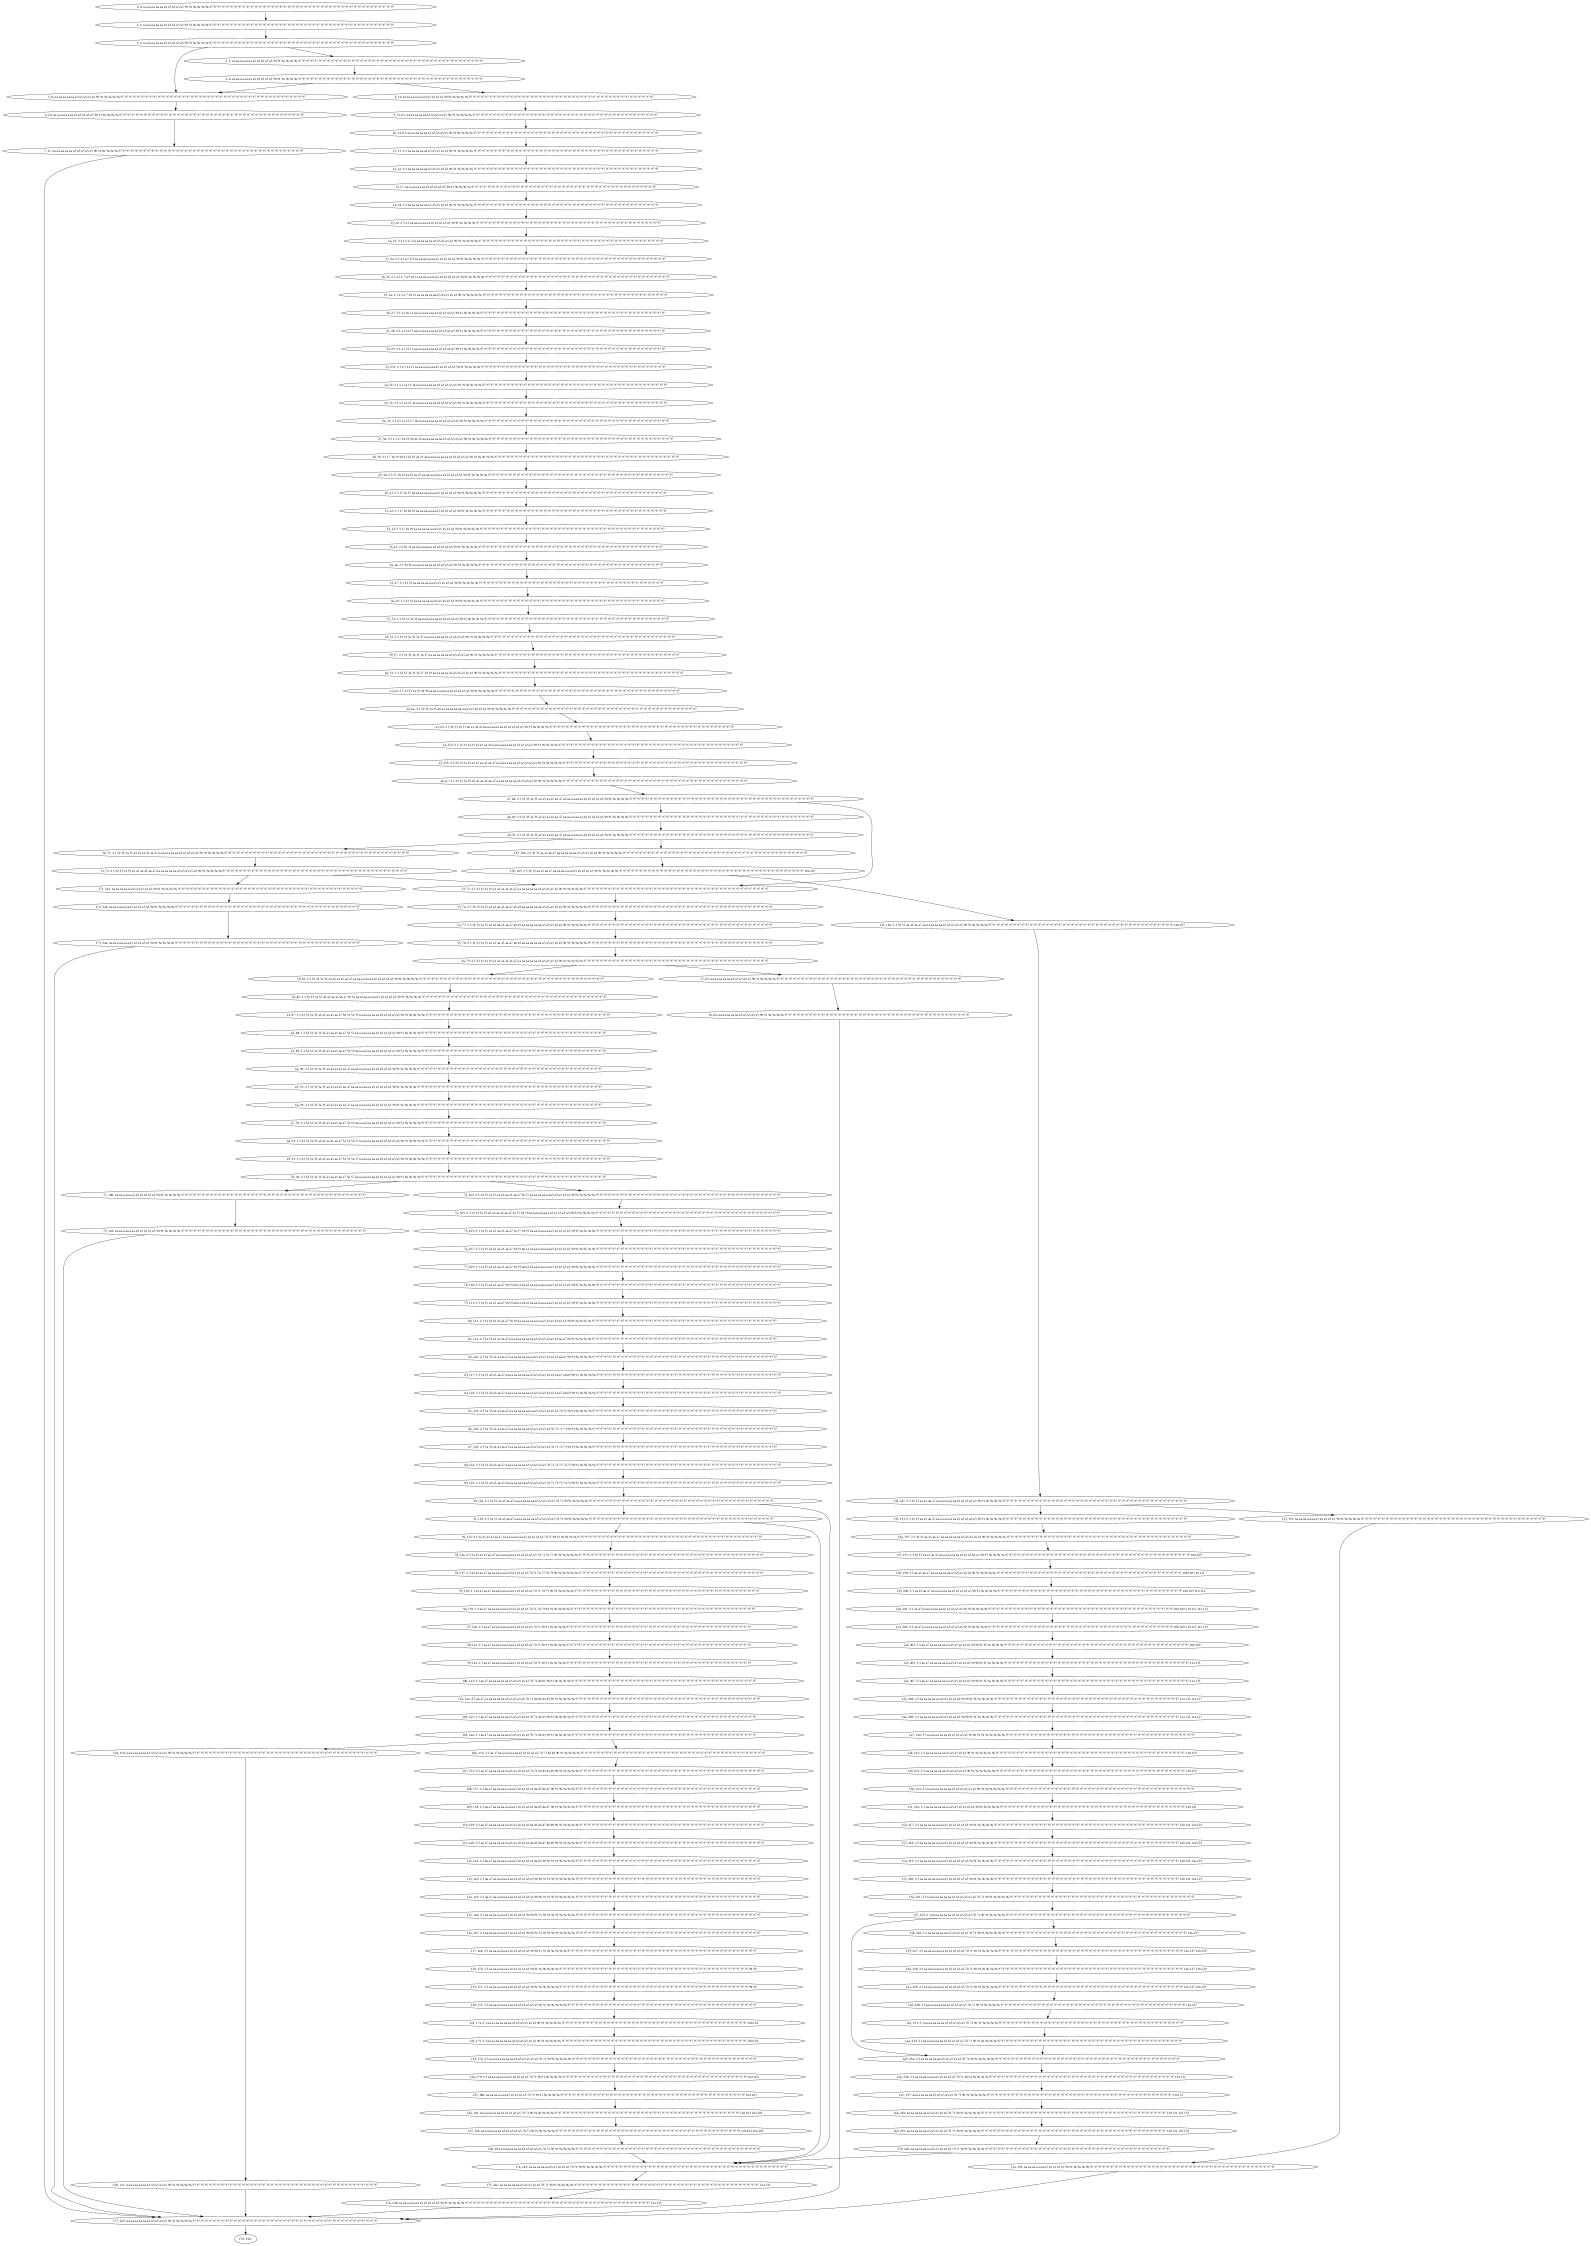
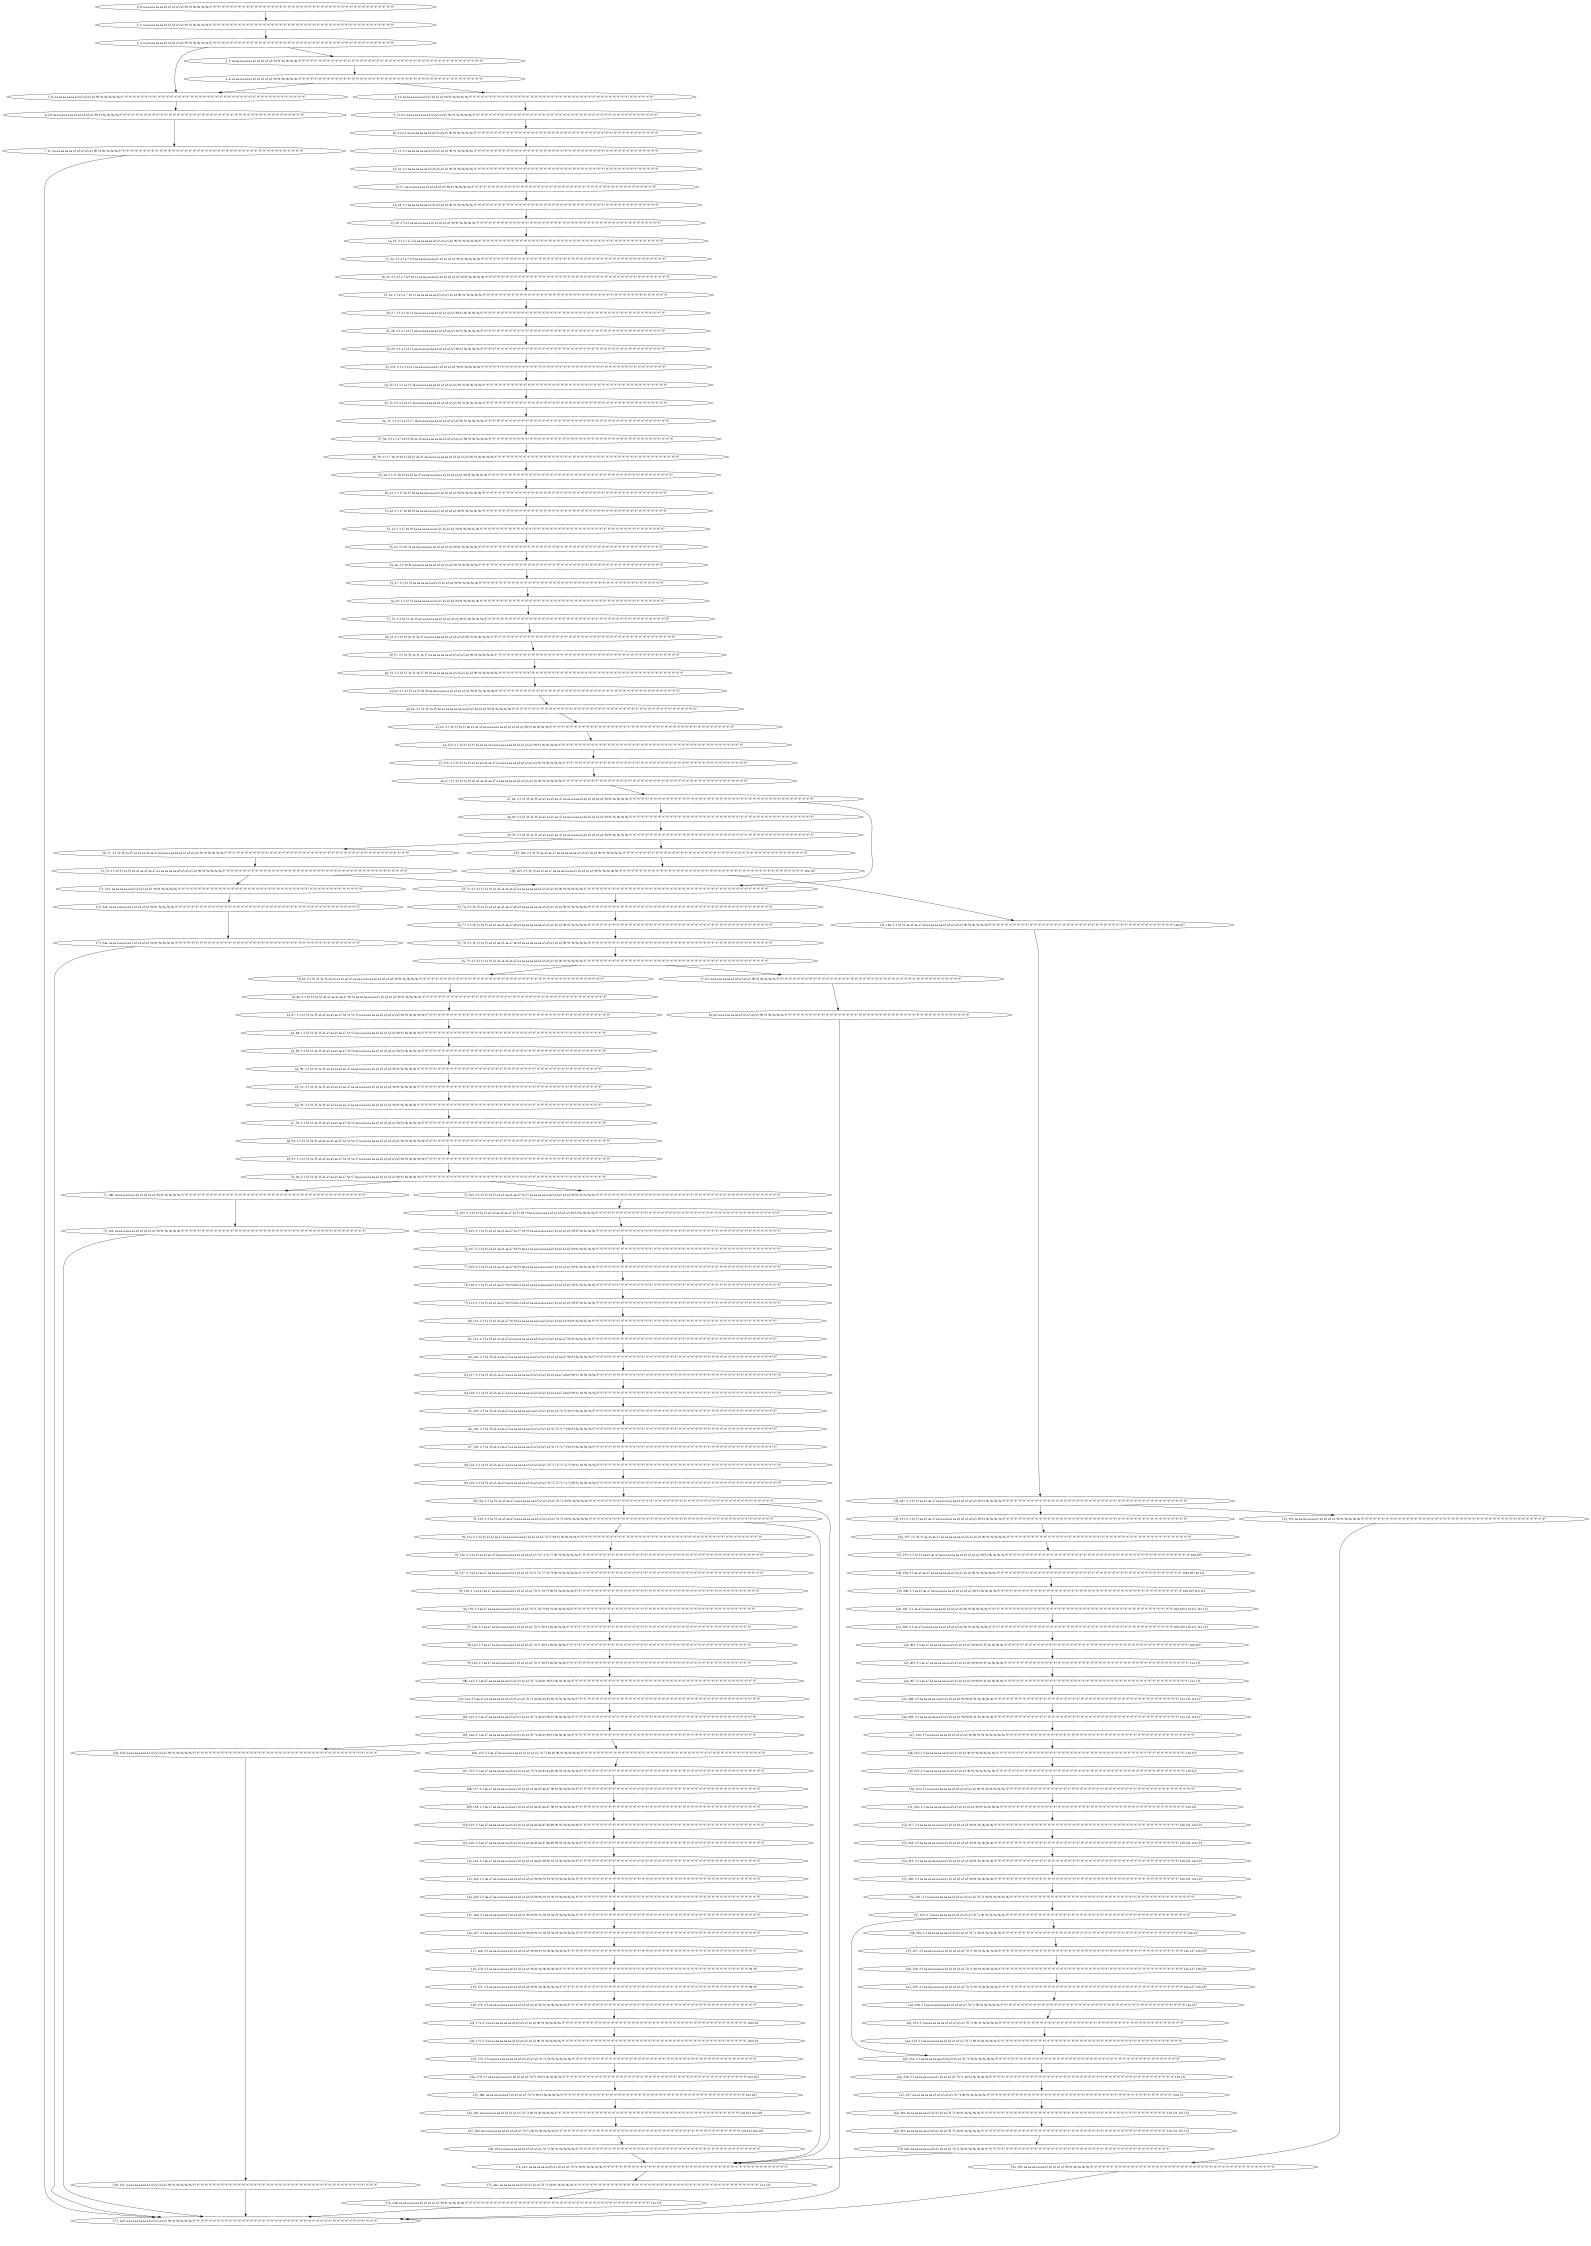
(246, 2239) -> none
